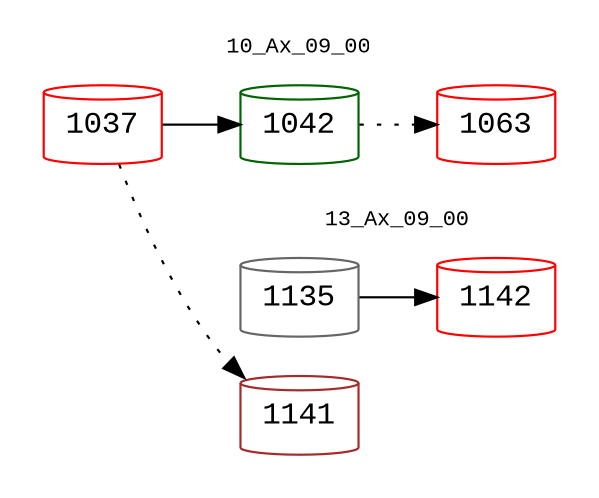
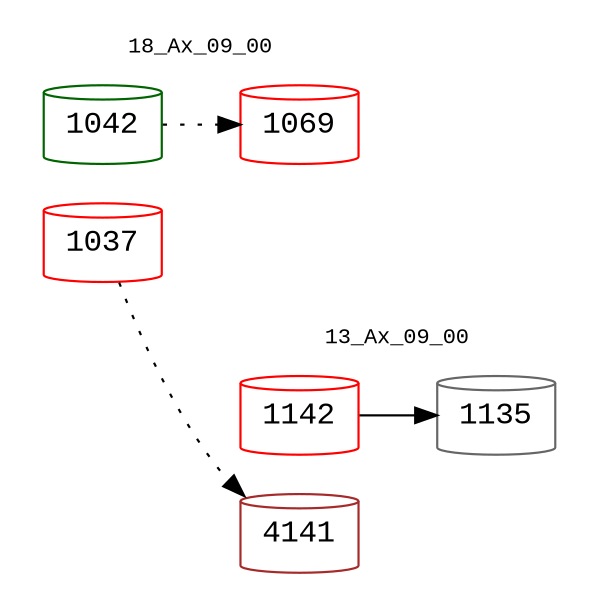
(299, 47) -> (201, 47)
(190, 125) -> none
(496, 125) -> (299, 125)
(387, 297) -> (387, 415)
(299, 415) -> (299, 533)
